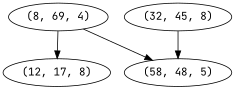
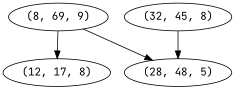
(58, 17) -> (58, 17)
(178, 73) -> (178, 73)
